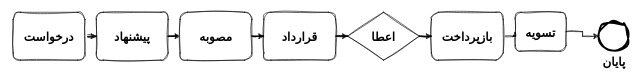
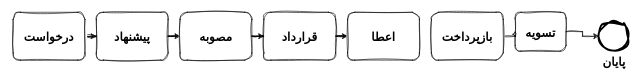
(384, 36) -> (384, 36)
(422, 36) -> none
(511, 36) -> (511, 36)
